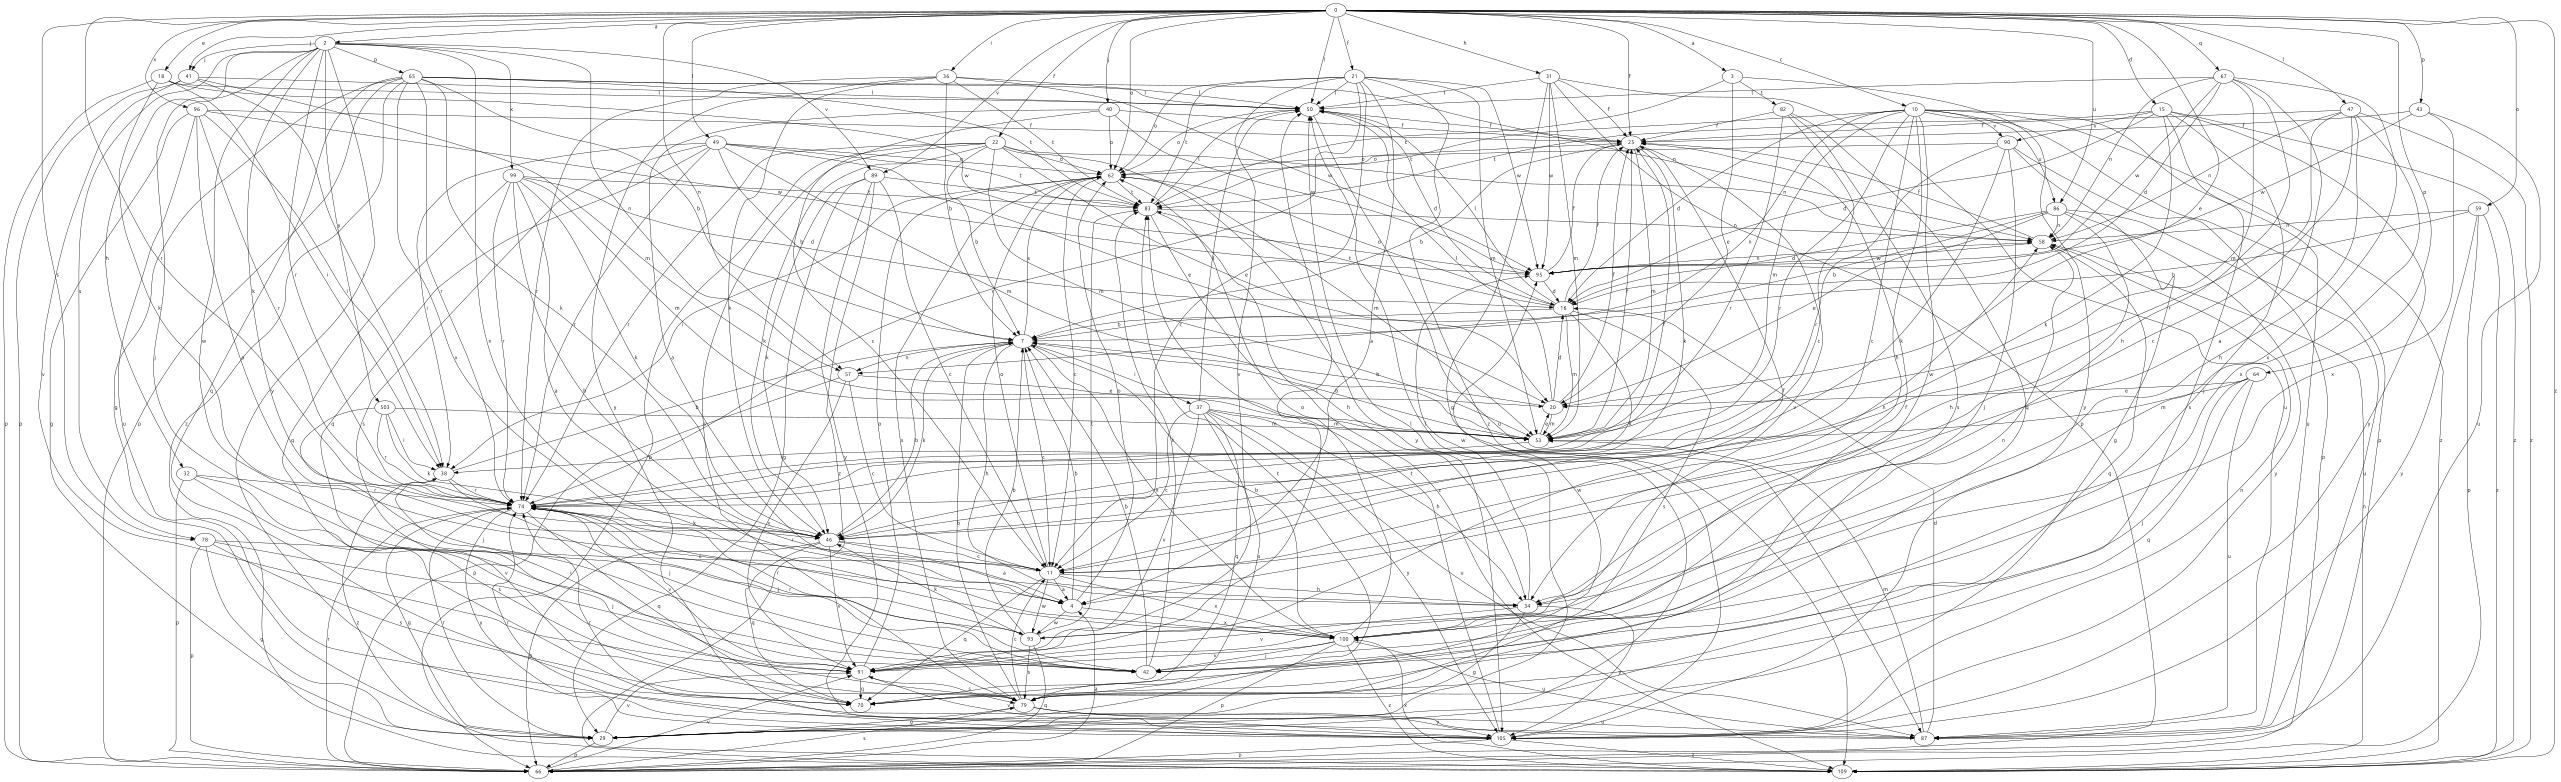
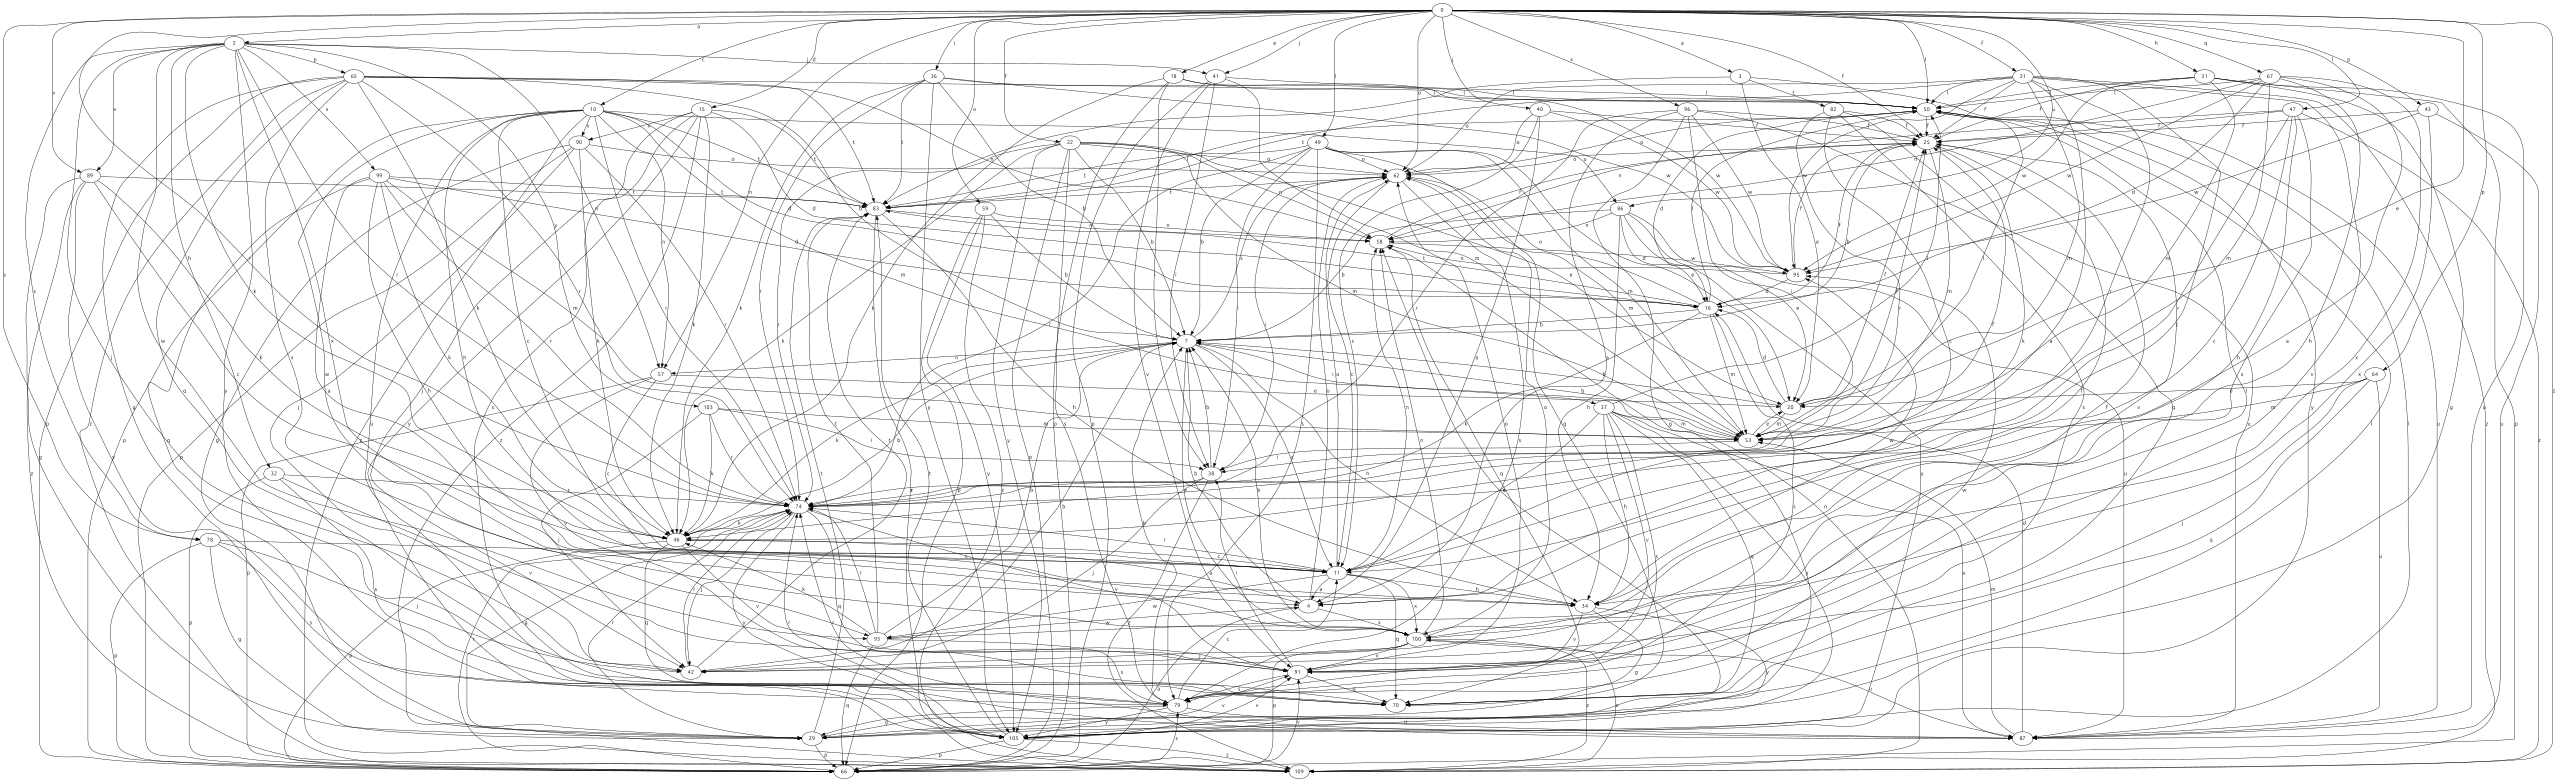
none -> (1977, 108)
(385, 408) -> (708, 408)
